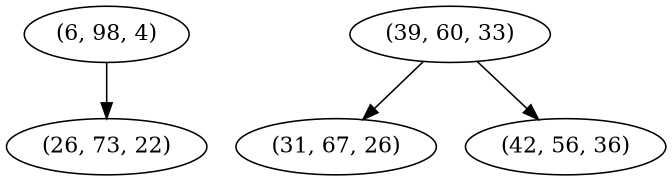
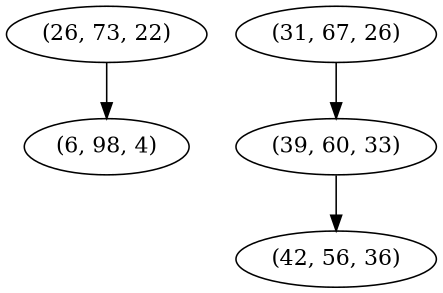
(107, 83) -> (107, 83)
(399, 85) -> (336, 83)
